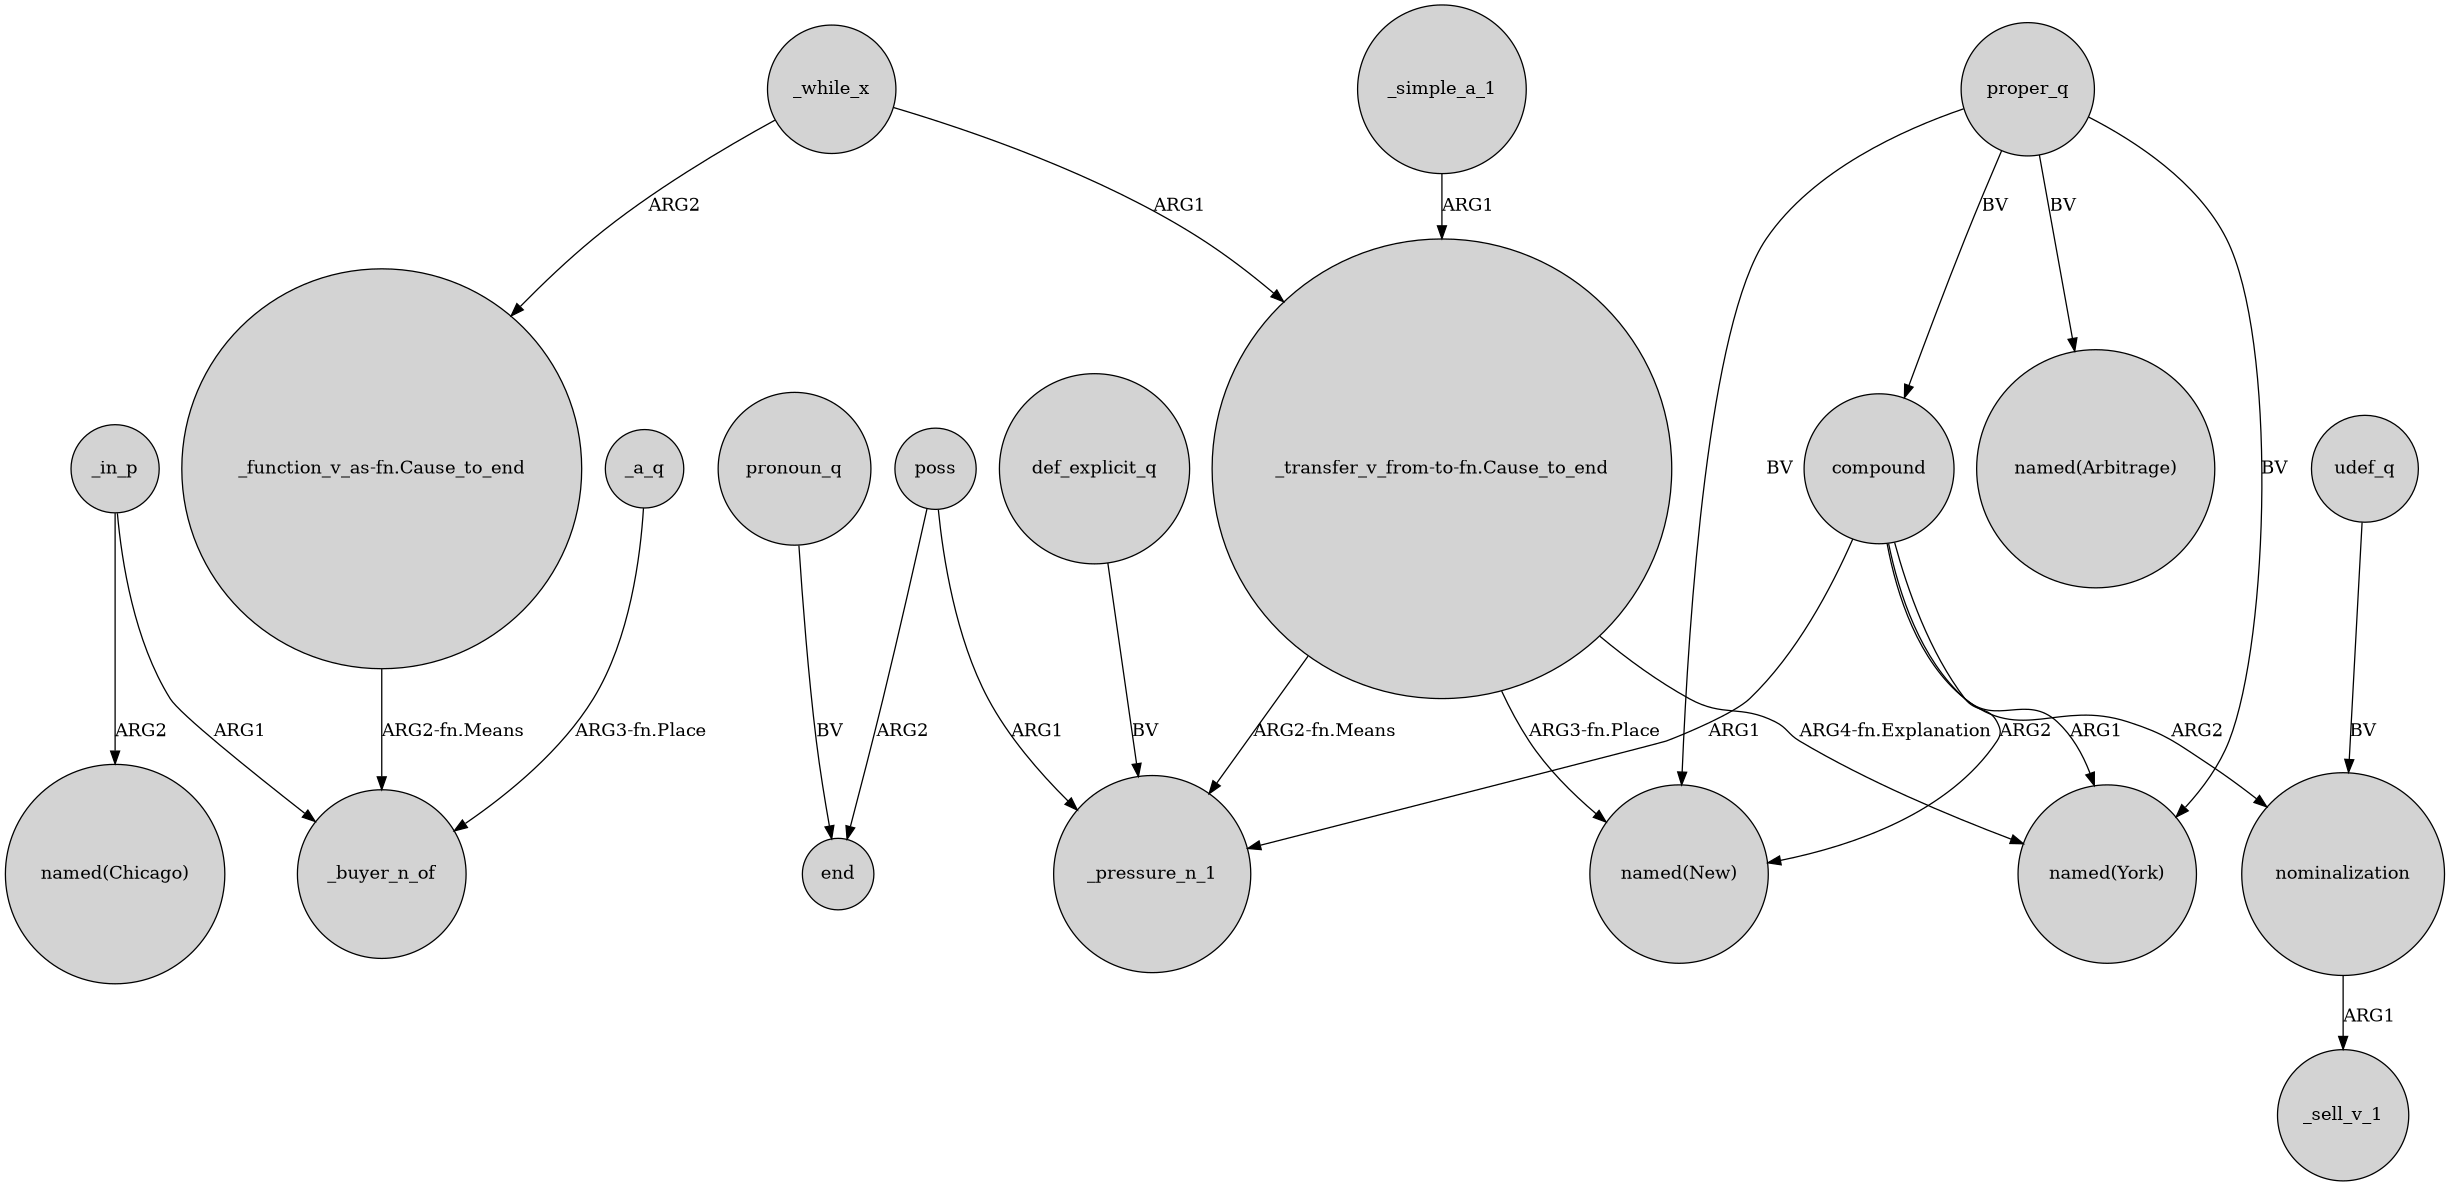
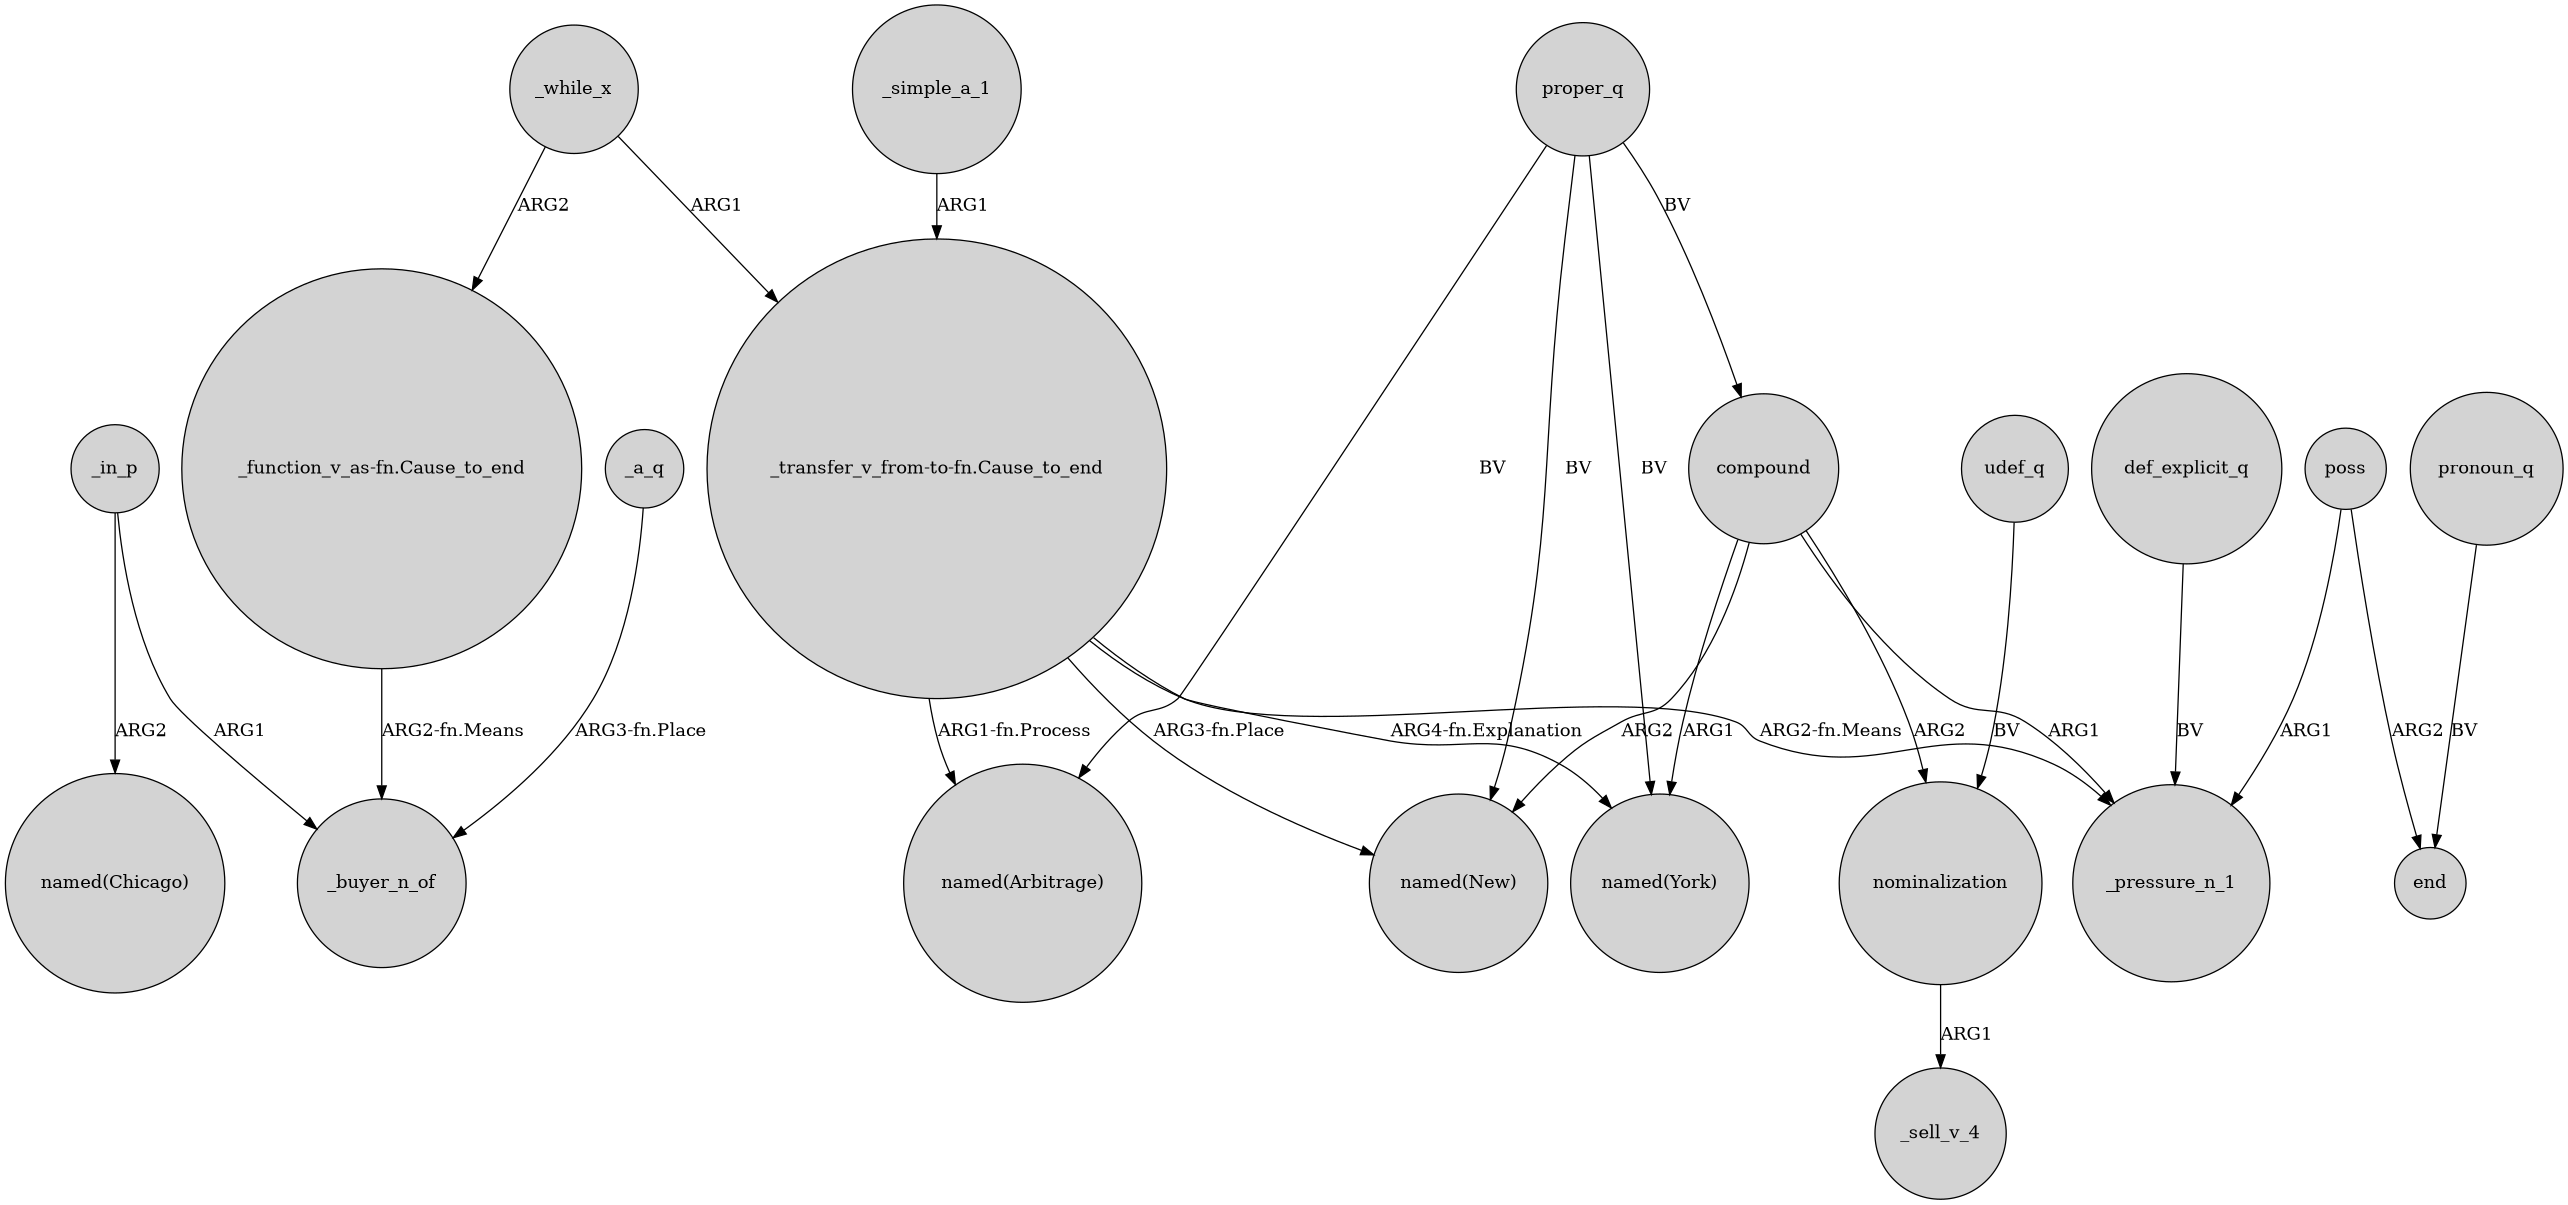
none -> (937, 736)
(2343, 1115) -> (1941, 1134)
